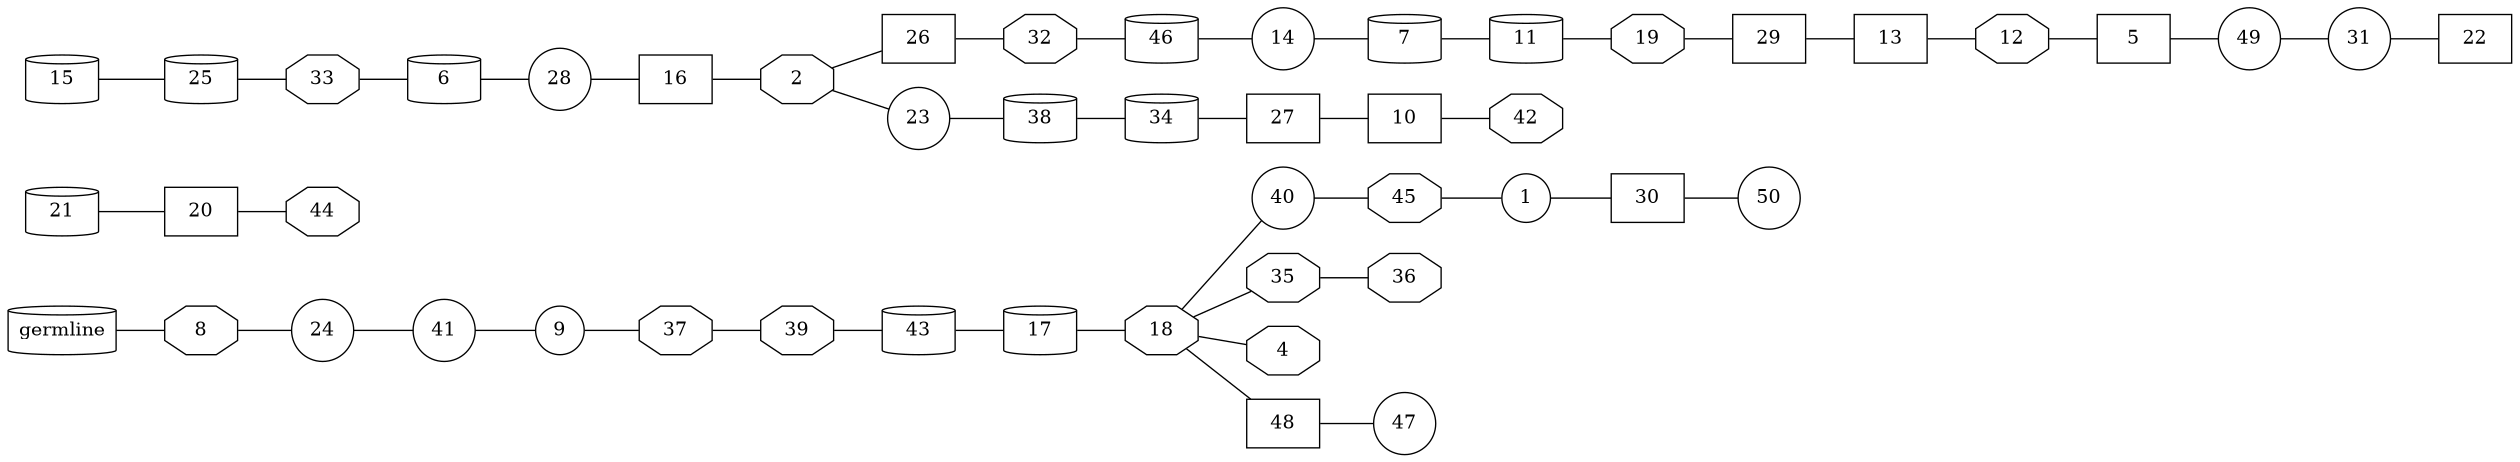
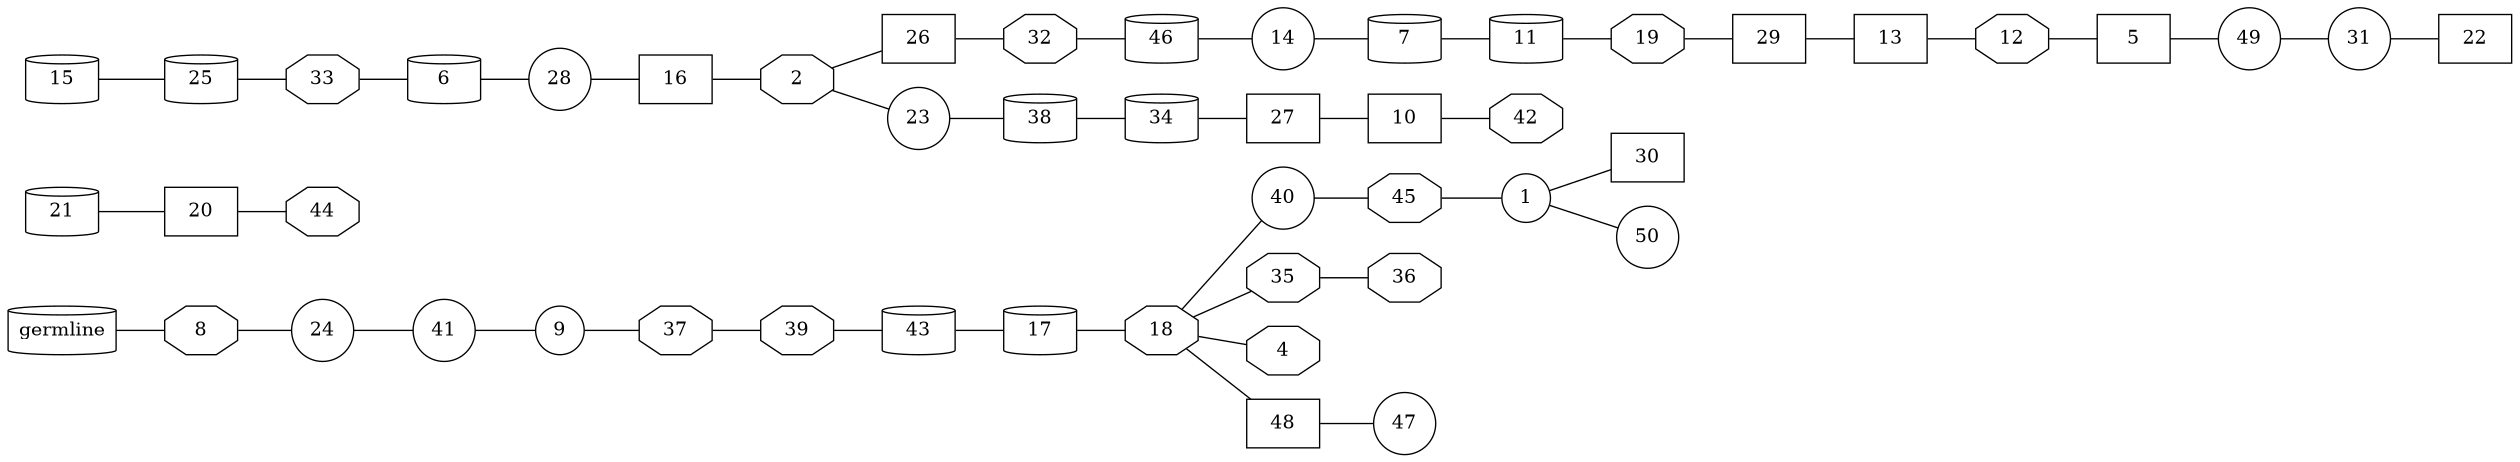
(1711, 198) -> (1584, 217)
